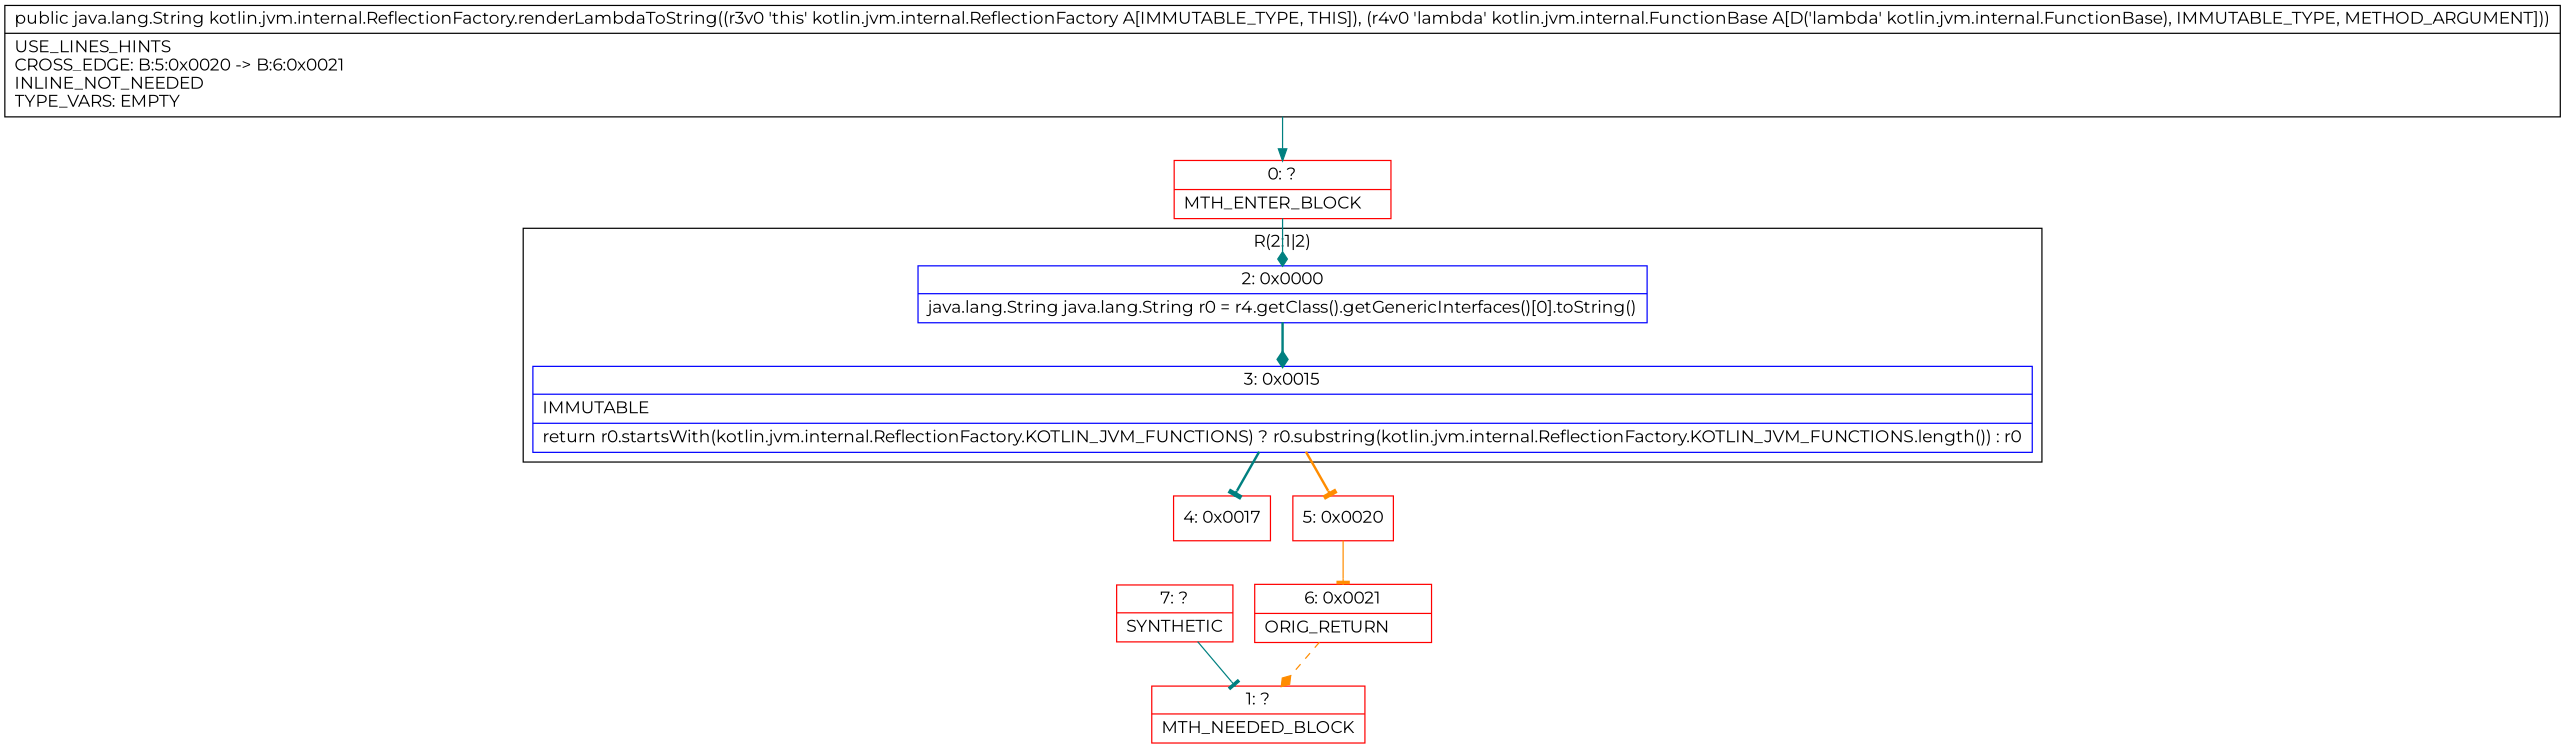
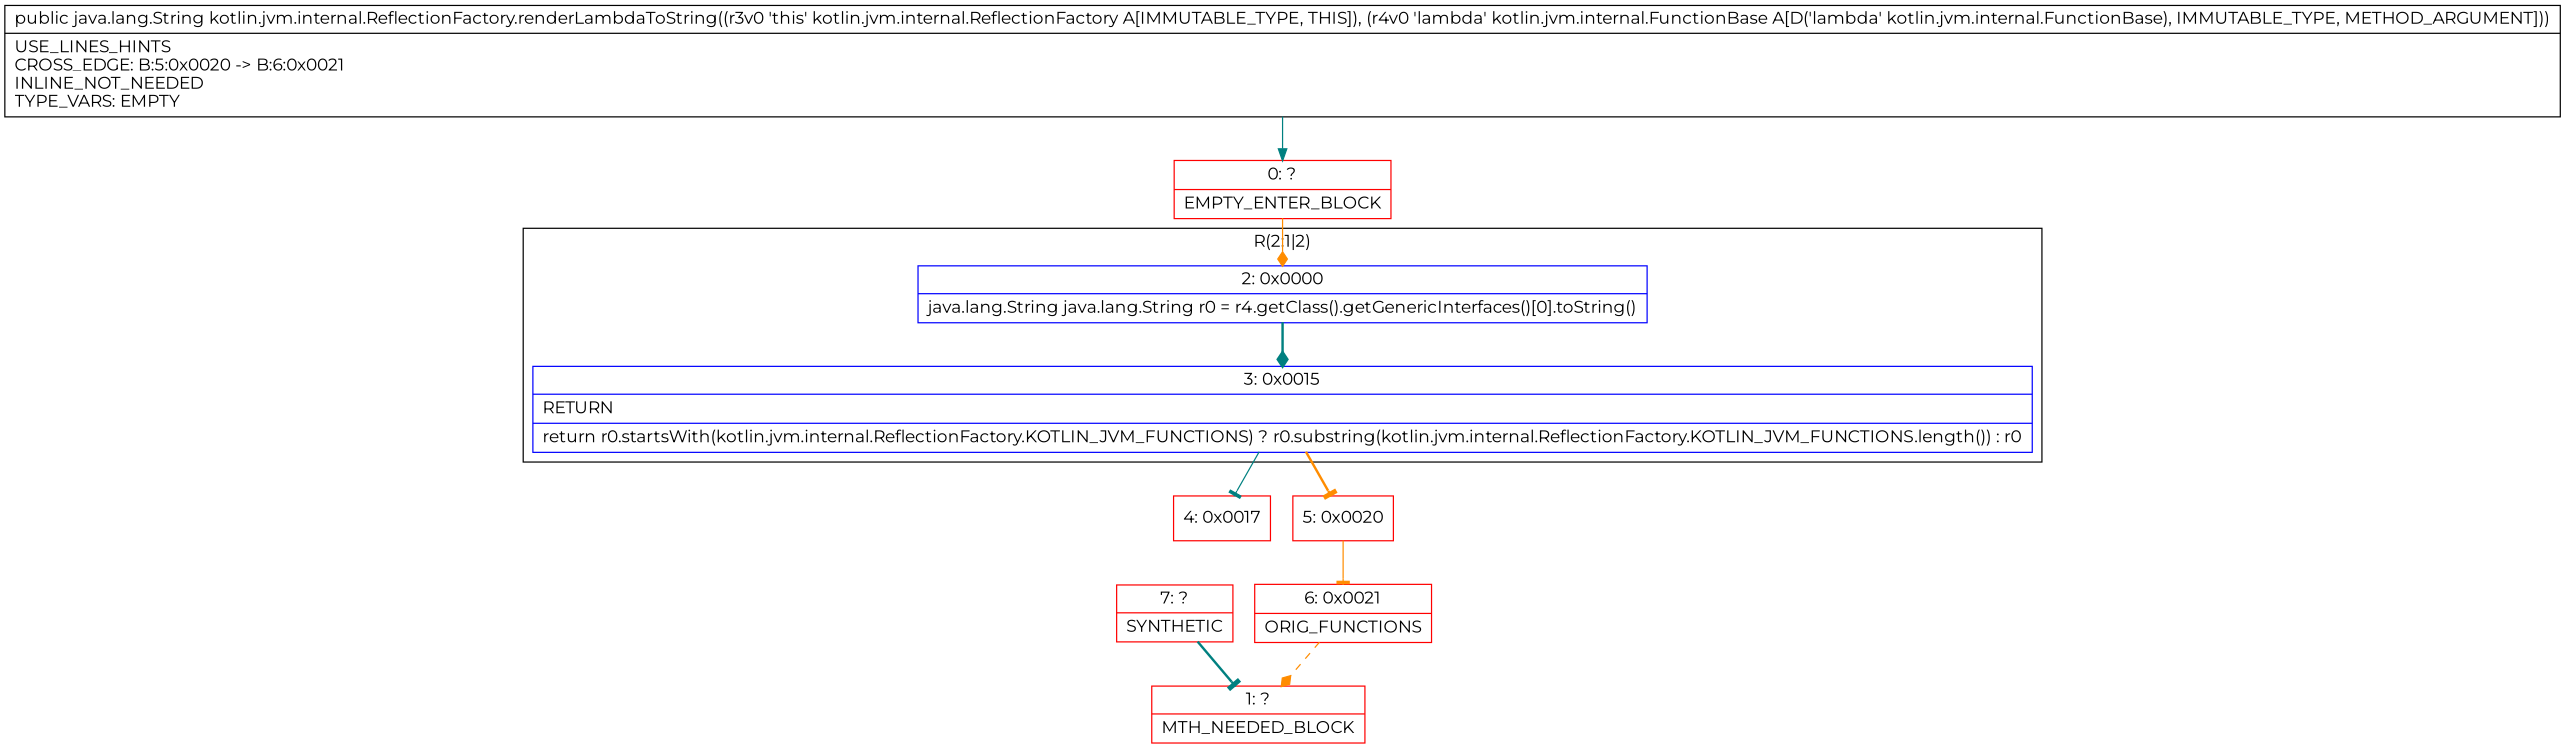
(1273, 203) -> (1283, 203)
(1283, 236) -> (1283, 236)
(596, 408) -> (578, 408)
(1248, 471) -> (1248, 471)
(1327, 627) -> (1343, 627)
(1215, 662) -> (1215, 662)
